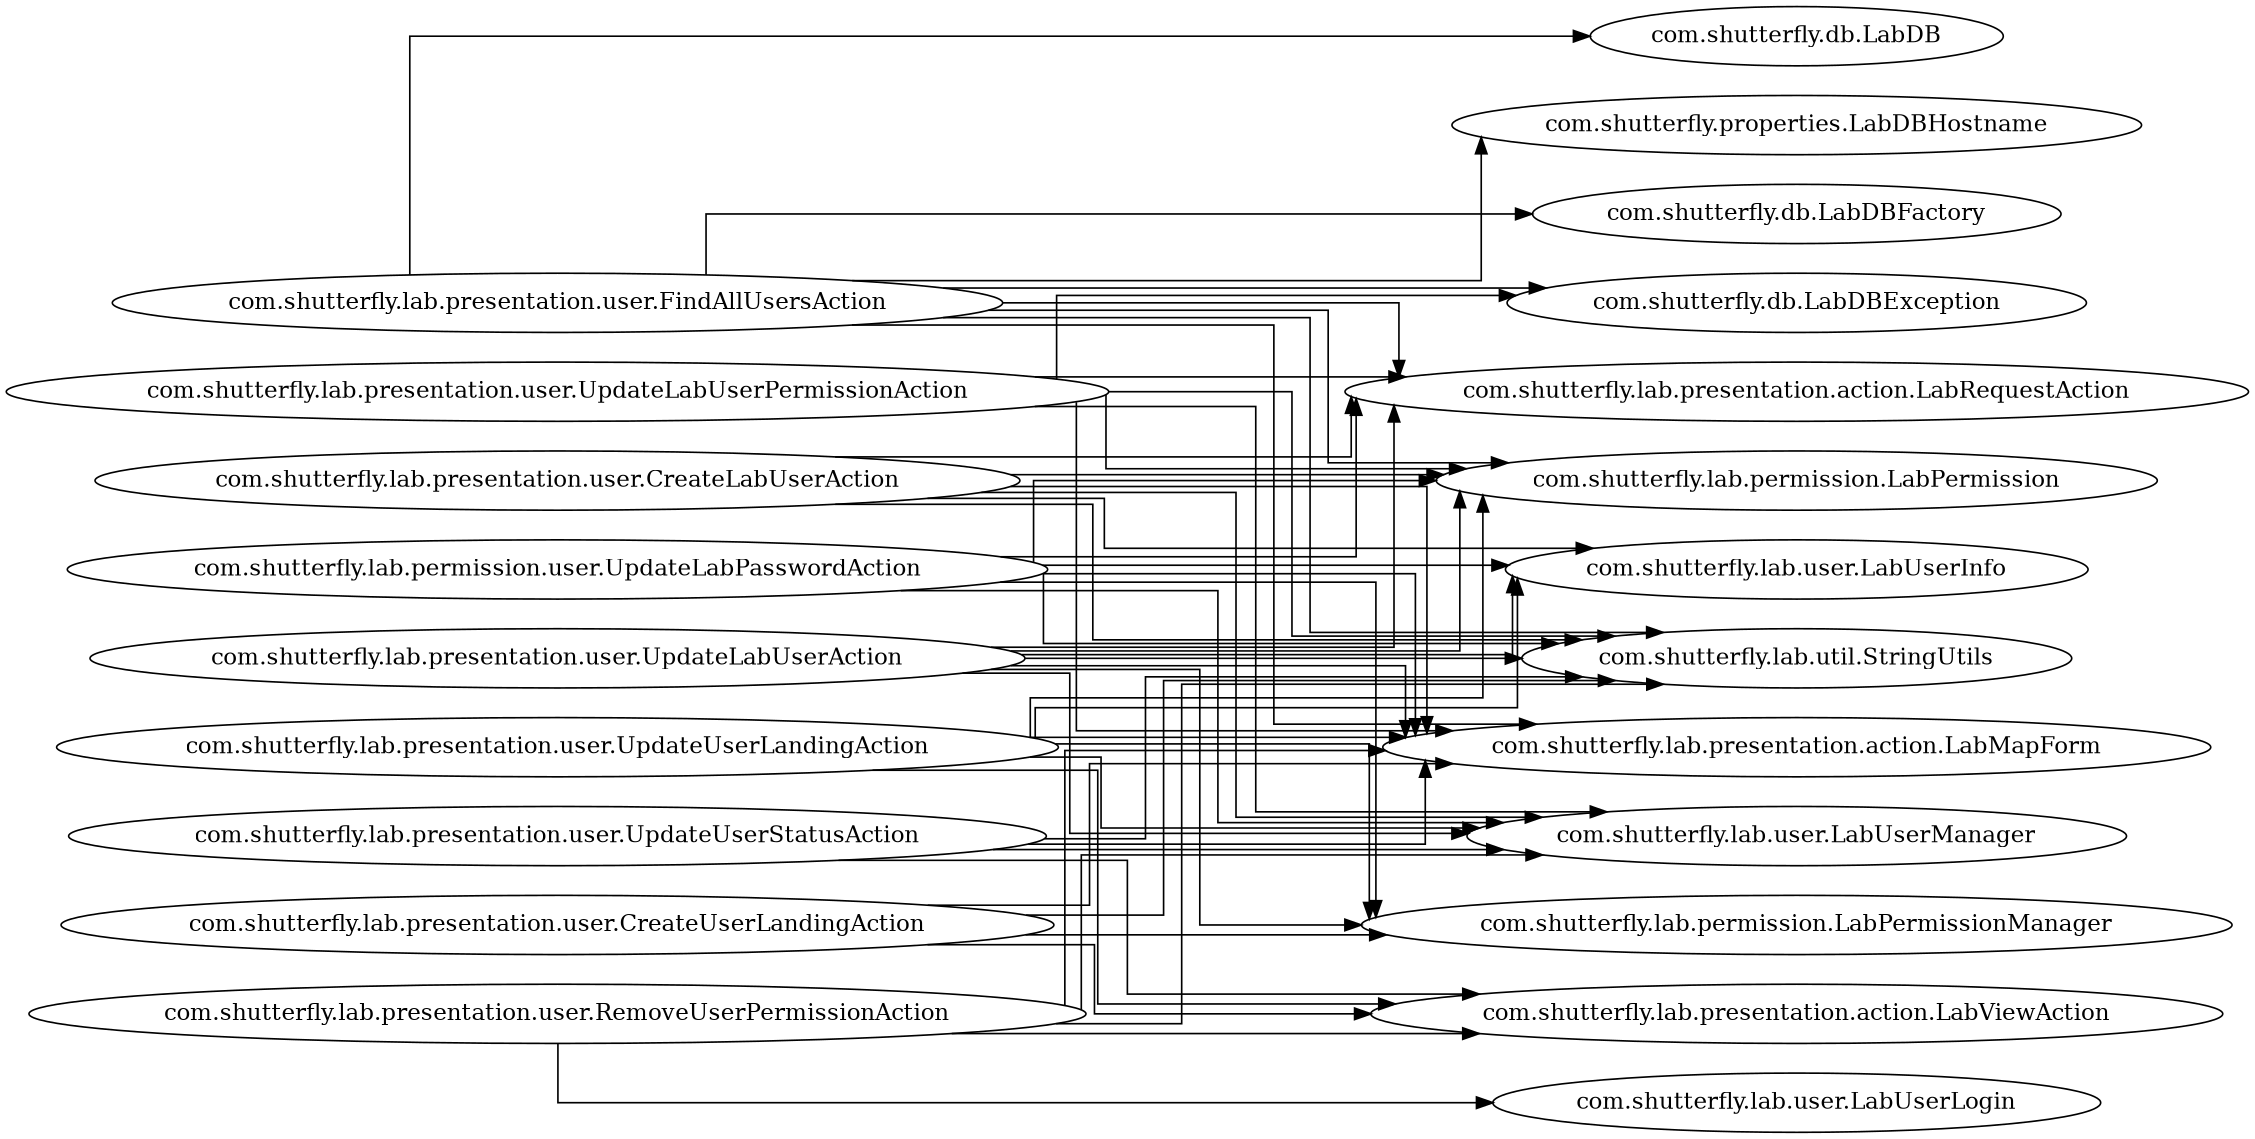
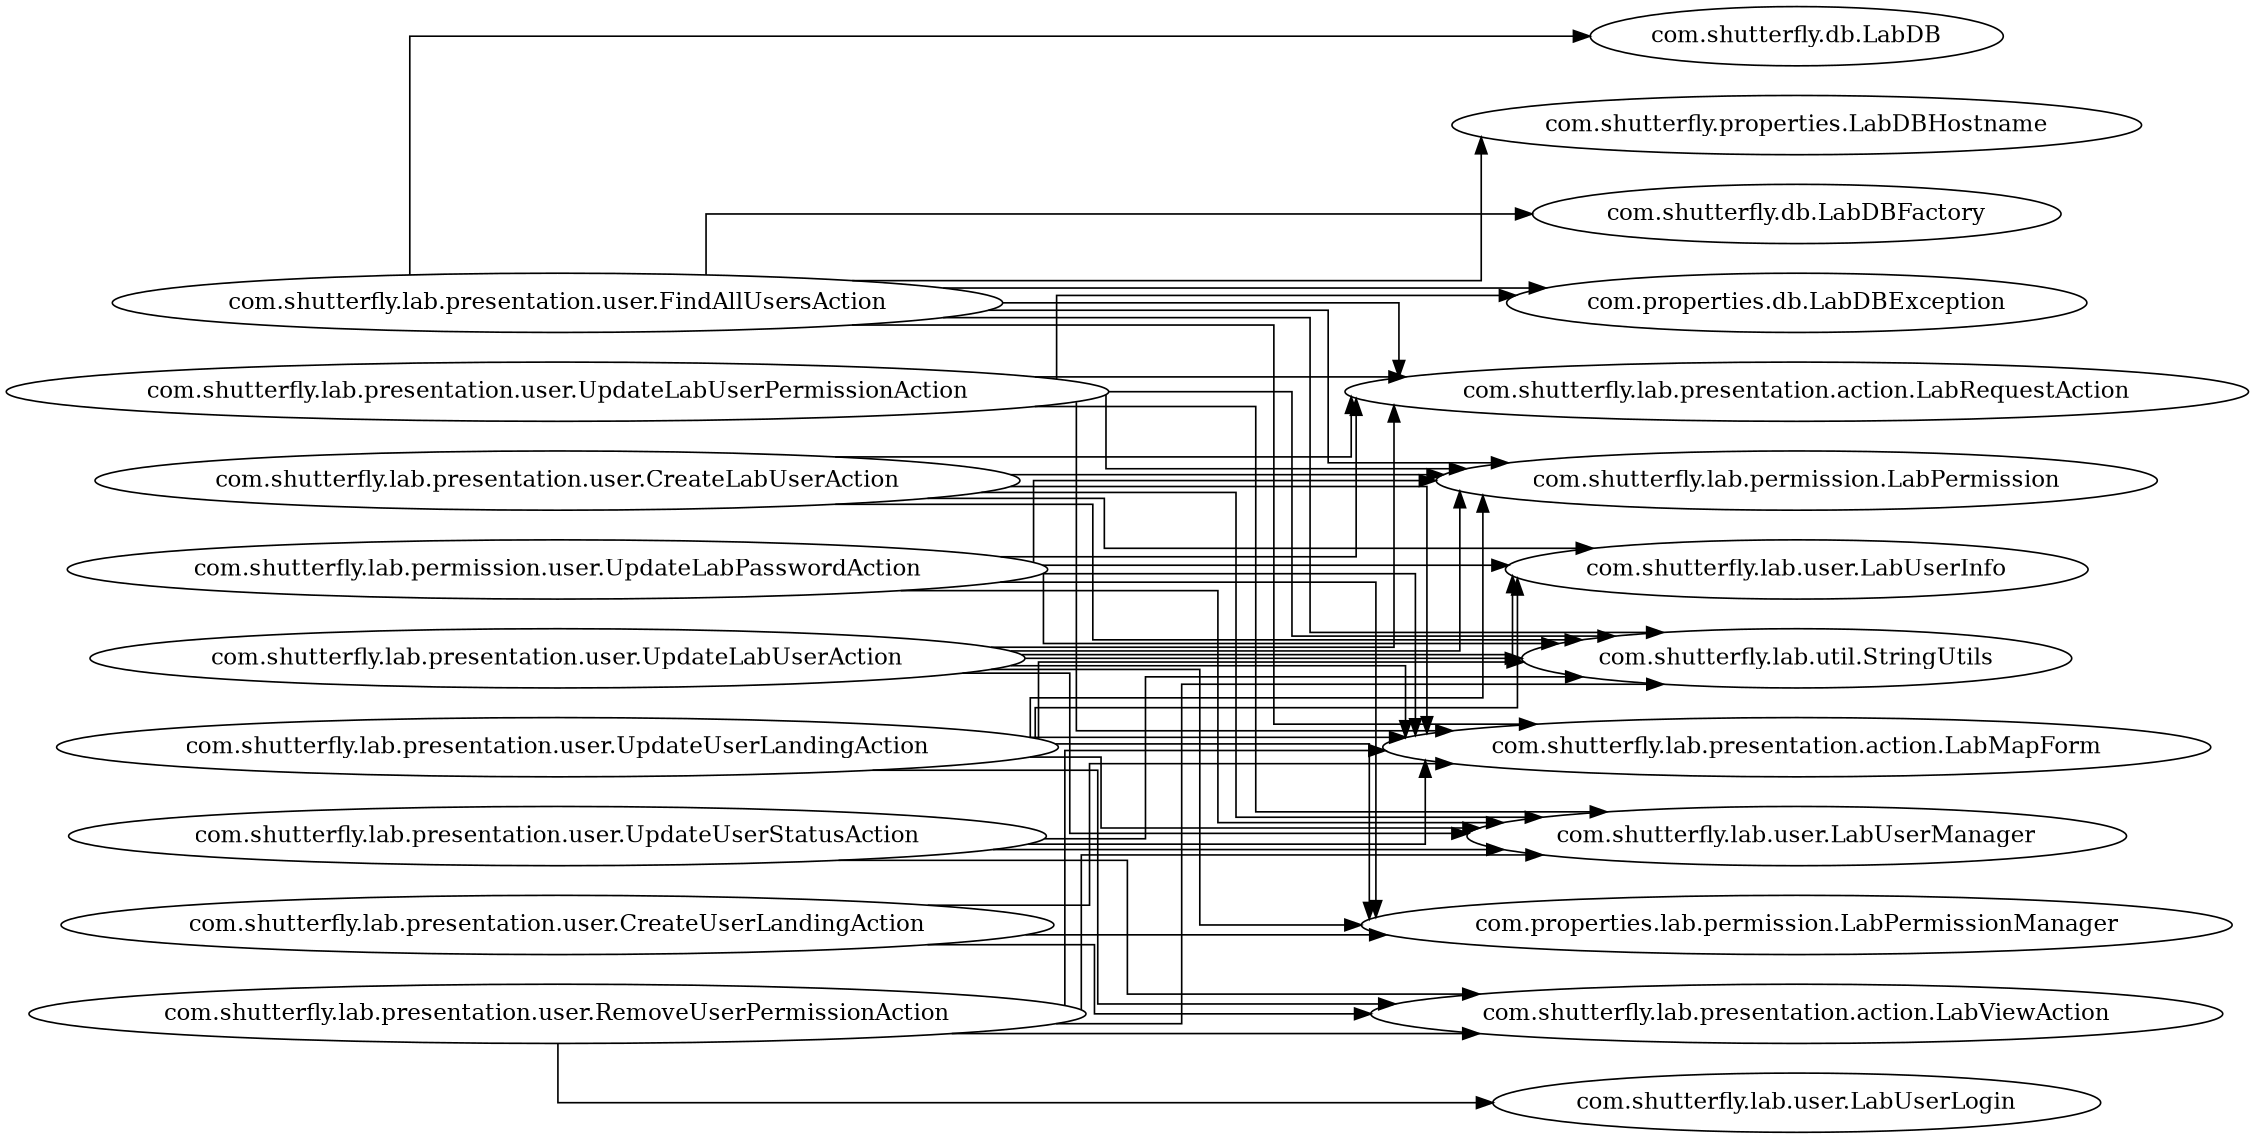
(1797, 303) -> (1797, 303)
(1164, 790) -> (1234, 662)
(1797, 925) -> (1797, 925)
